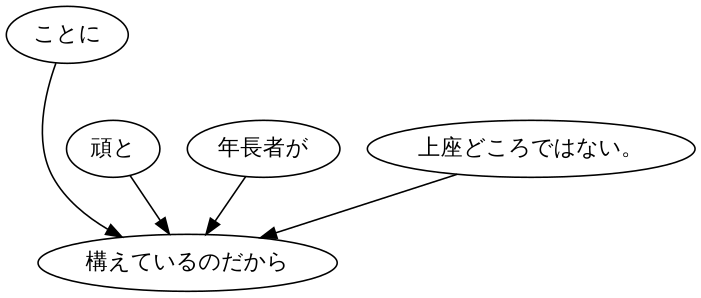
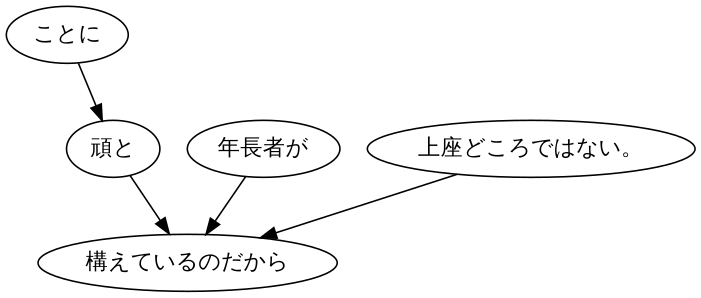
(46, 158) -> (87, 85)
